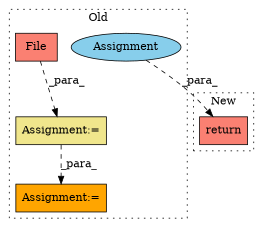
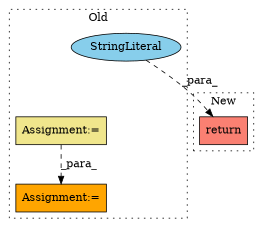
(36, 47) -> none
(126, 47) -> (126, 47)
